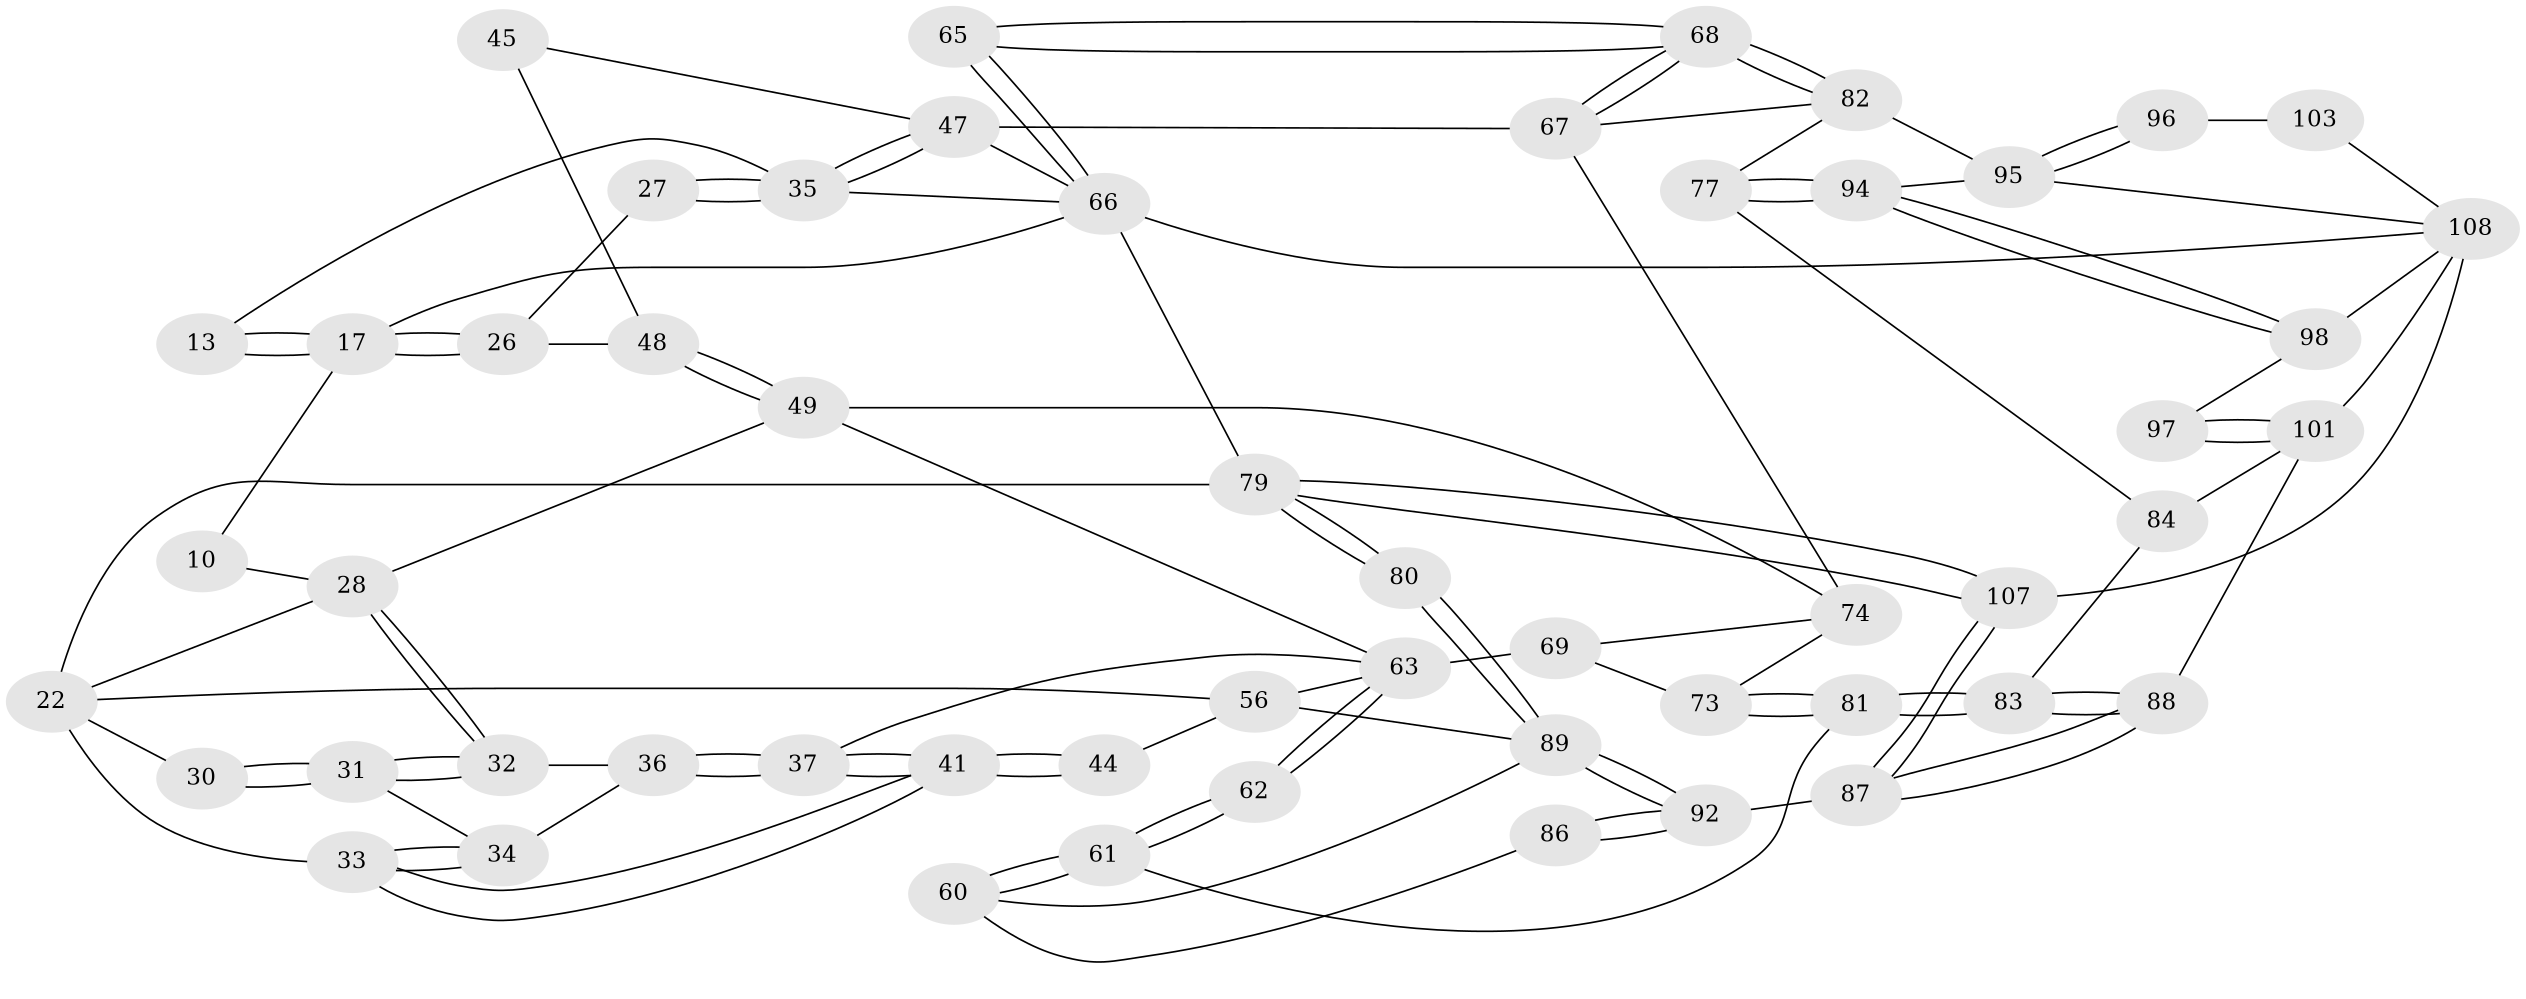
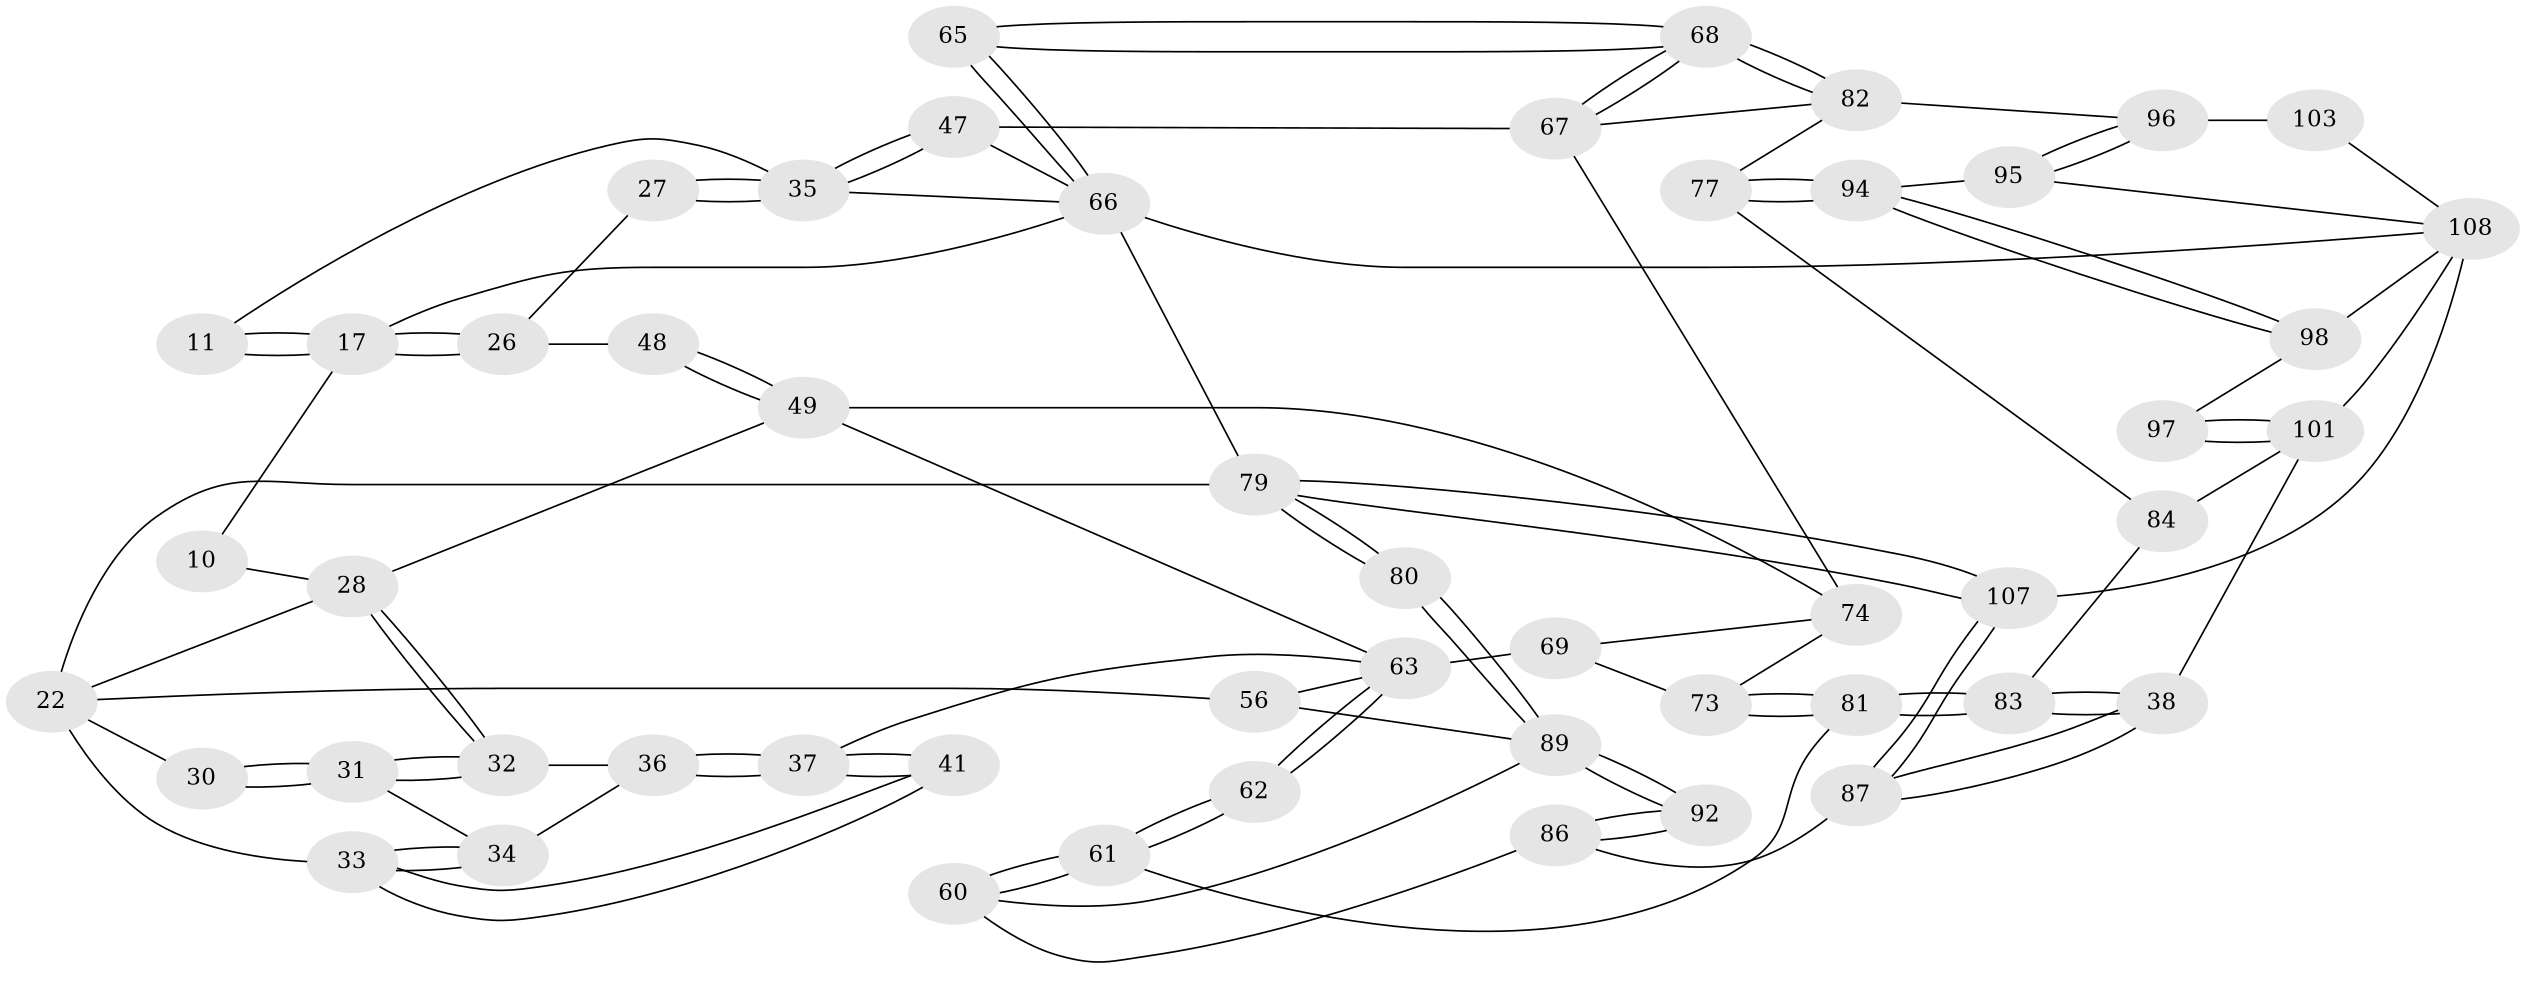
(503, 40) -> none
(1933, 139) -> (2009, 110)
(202, 344) -> (202, 344)
(2162, 703) -> (2162, 703)
(1104, 765) -> none
(1777, 806) -> (1716, 866)
